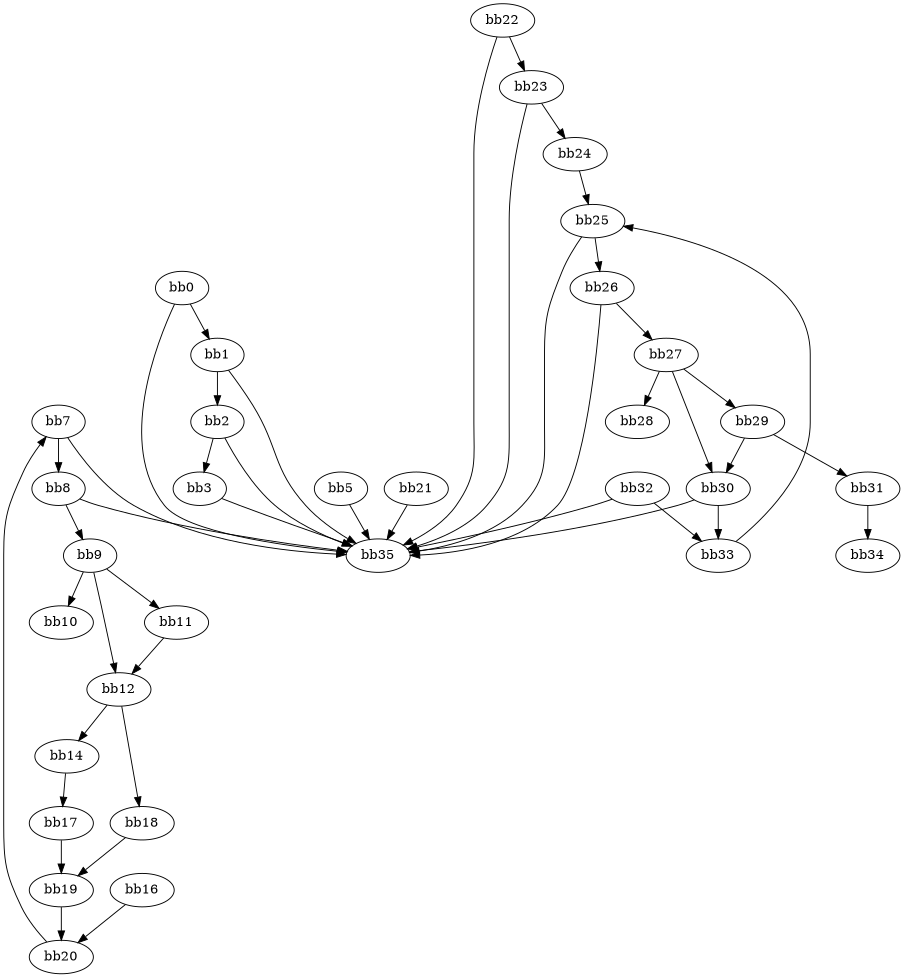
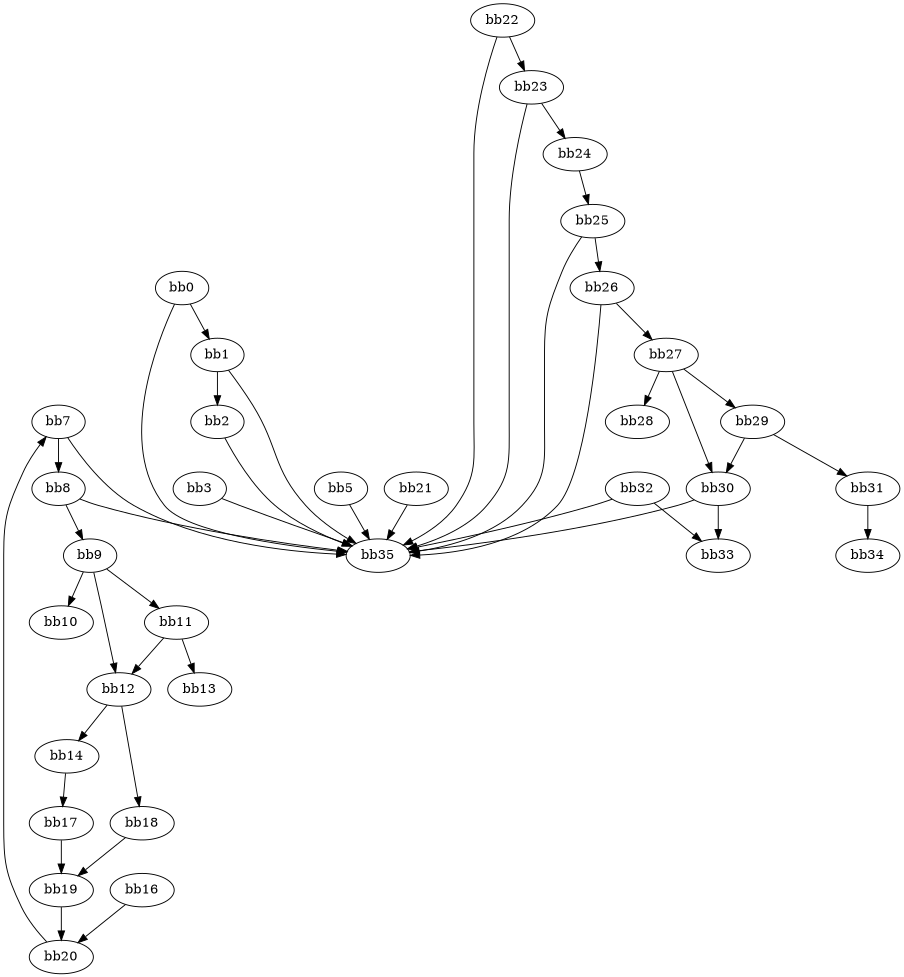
(808, 343) -> none
(210, 451) -> none
none -> (200, 689)
